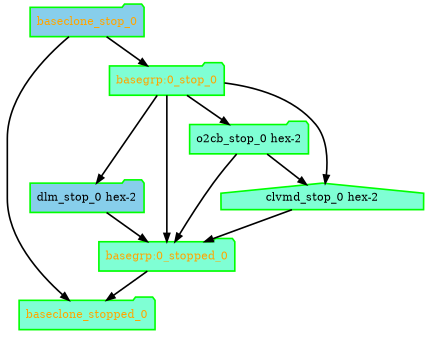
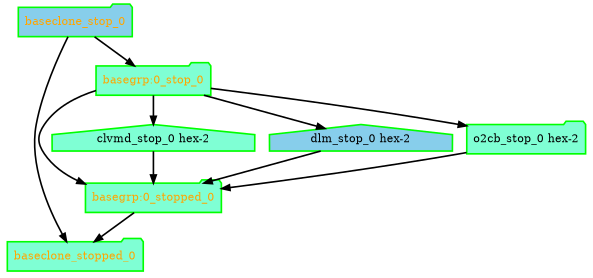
(283, 167) -> none
(87, 198) -> (361, 139)
